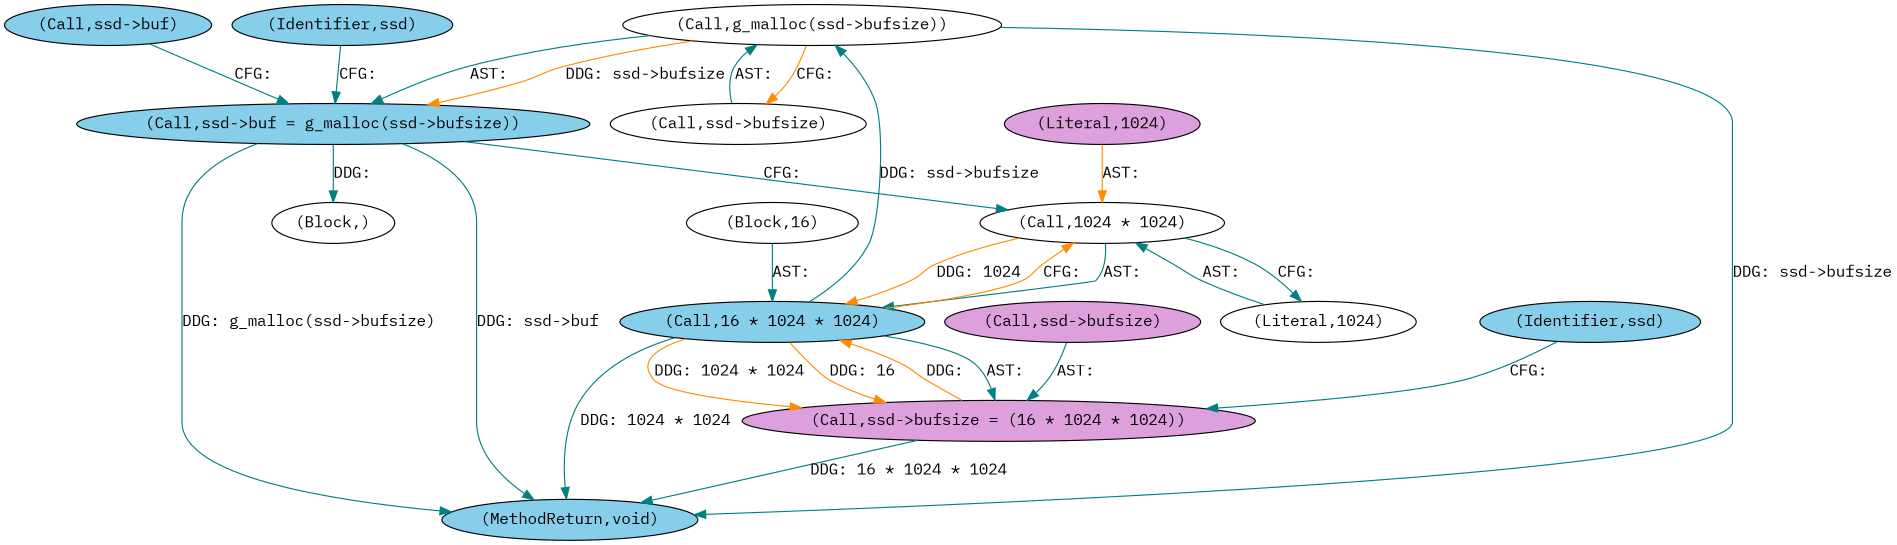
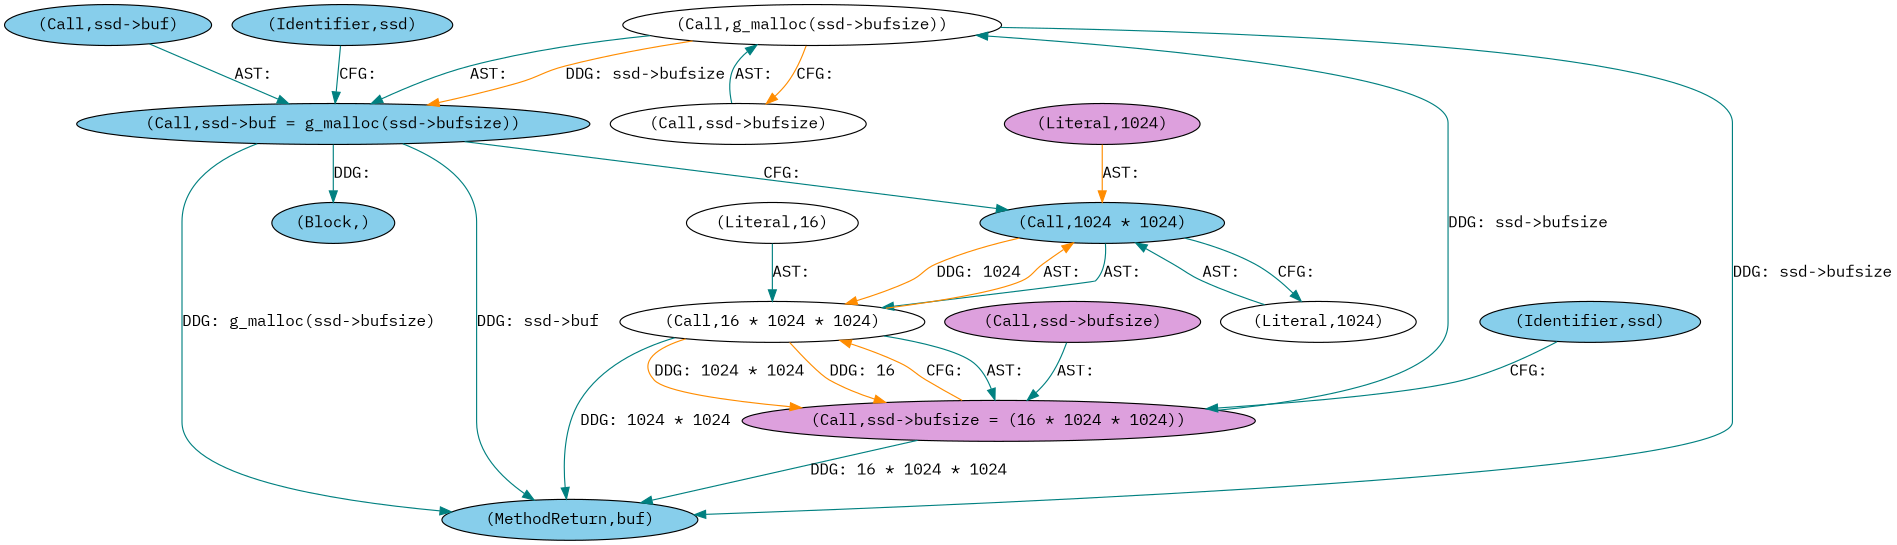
(258, 75) -> (258, 75)
(879, 186) -> (1443, 116)
(333, 223) -> (333, 223)
(772, 223) -> (772, 223)
(1102, 223) -> (1102, 223)
(1067, 272) -> (1067, 272)
(772, 322) -> (772, 322)
(950, 371) -> (950, 371)
(570, 520) -> (570, 520)
